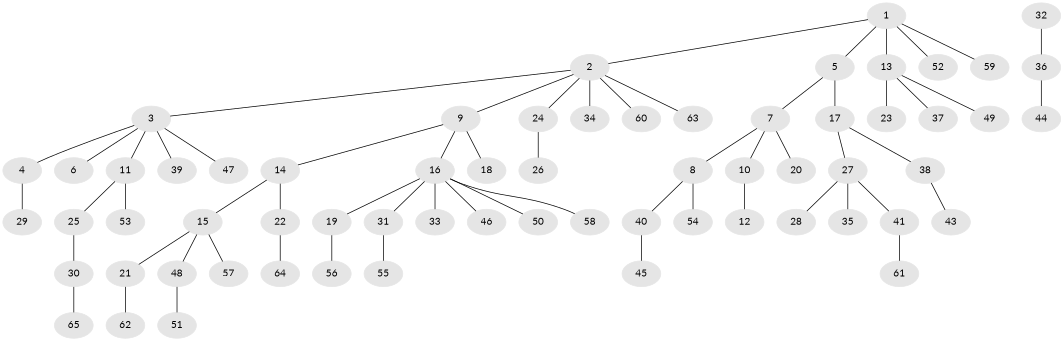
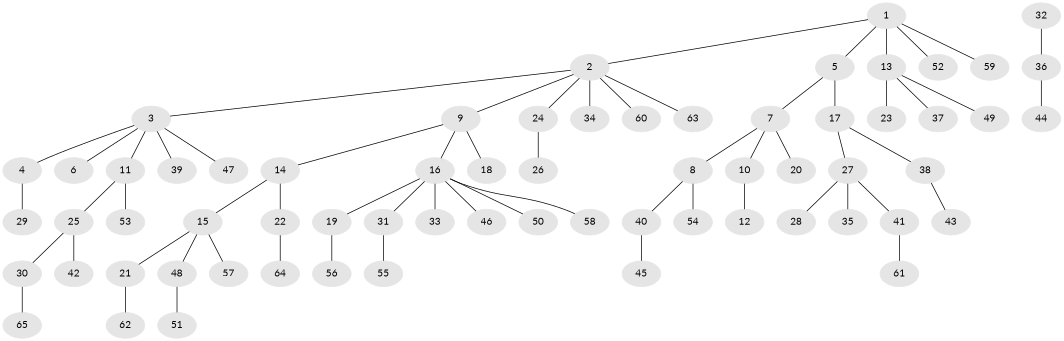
none -> (74, 274)
